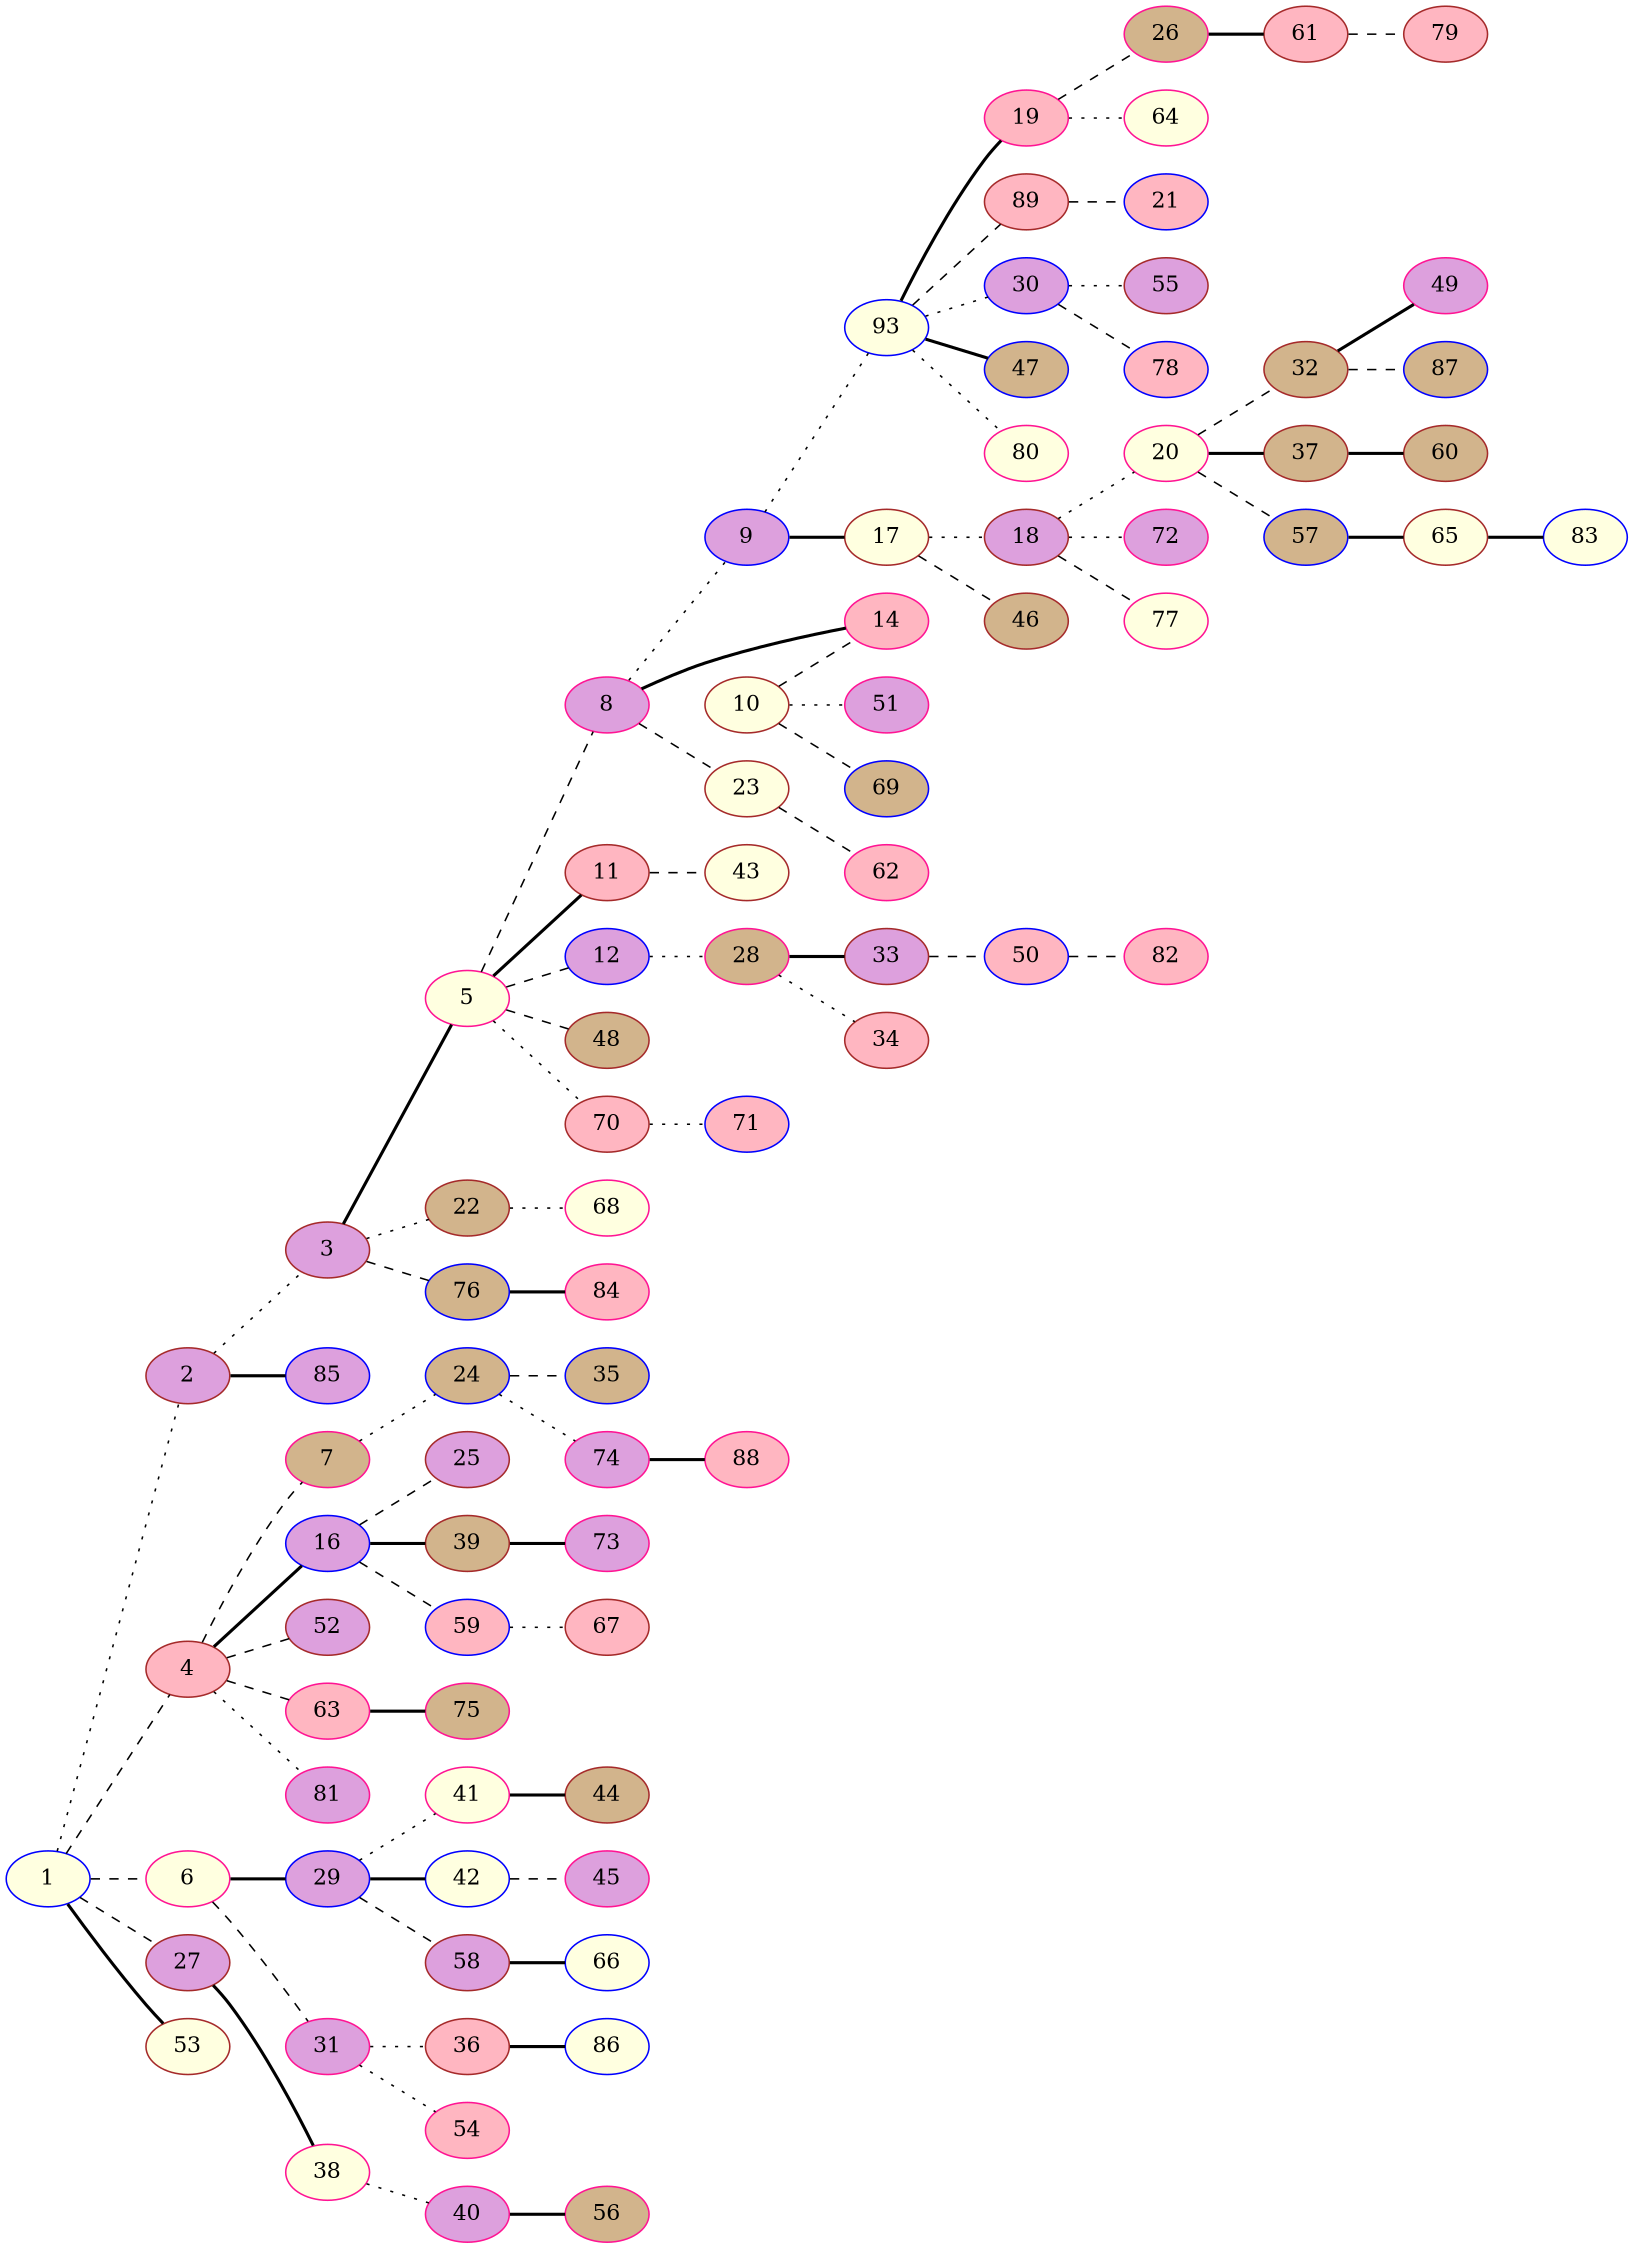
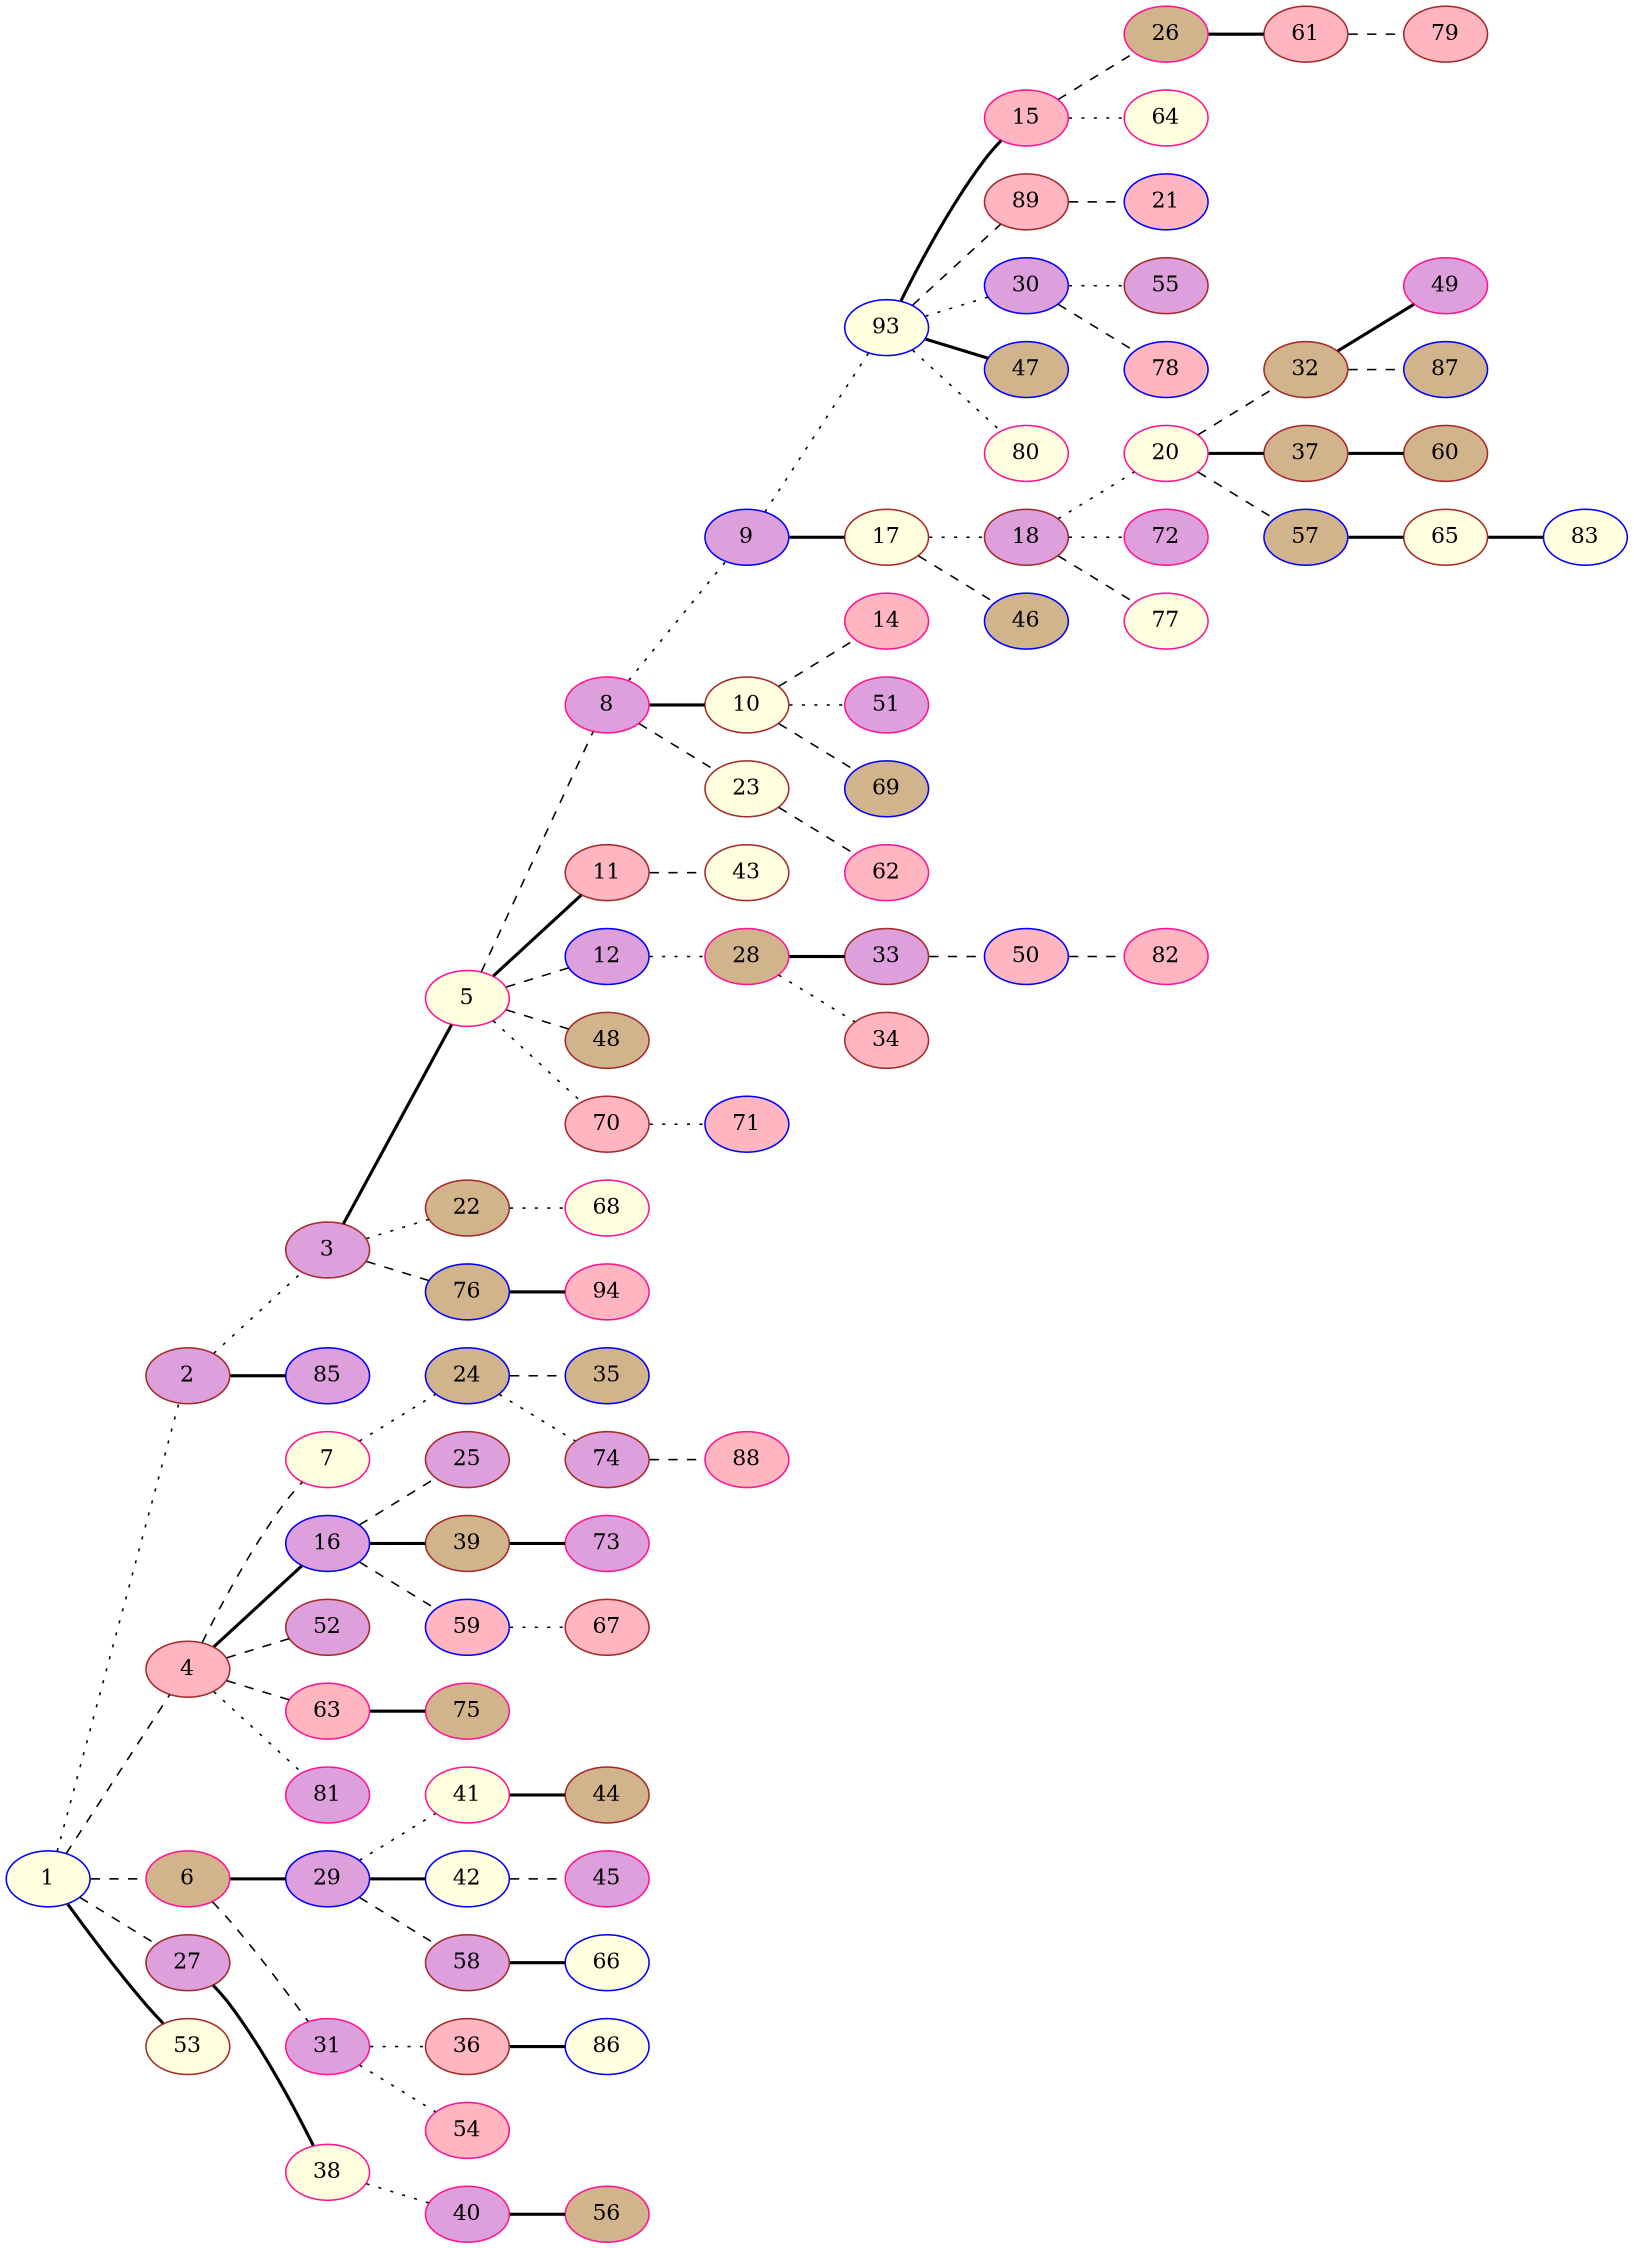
(1026, 118) -> (1026, 118)
(1026, 621) -> (1026, 621)
(742, 652) -> (677, 705)
(607, 1292) -> (607, 1292)
(328, 1460) -> (328, 1460)
(607, 1460) -> (607, 1460)
(677, 1460) -> (677, 1460)
(188, 1879) -> (188, 1879)
